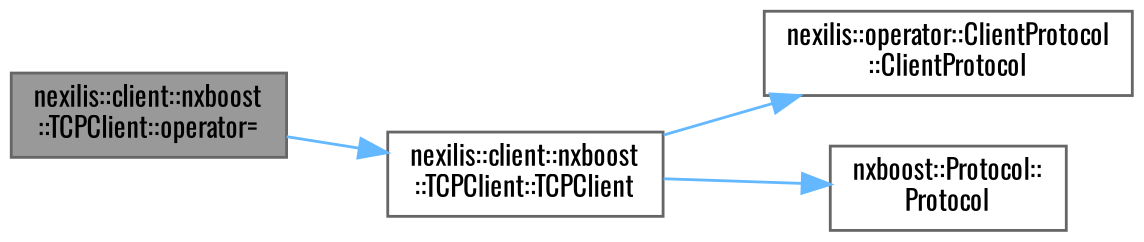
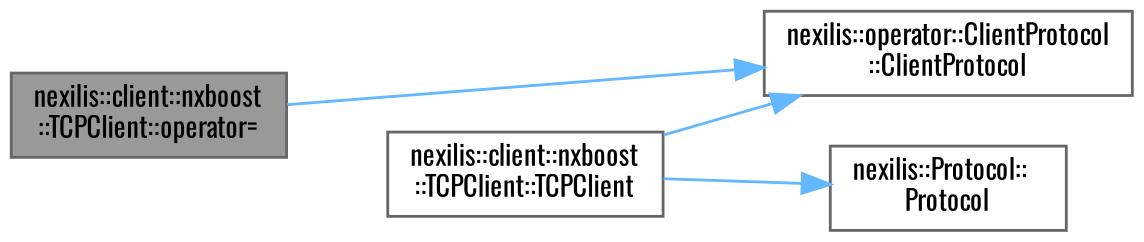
(323, 142) -> (511, 87)
(948, 188) -> (948, 188)
